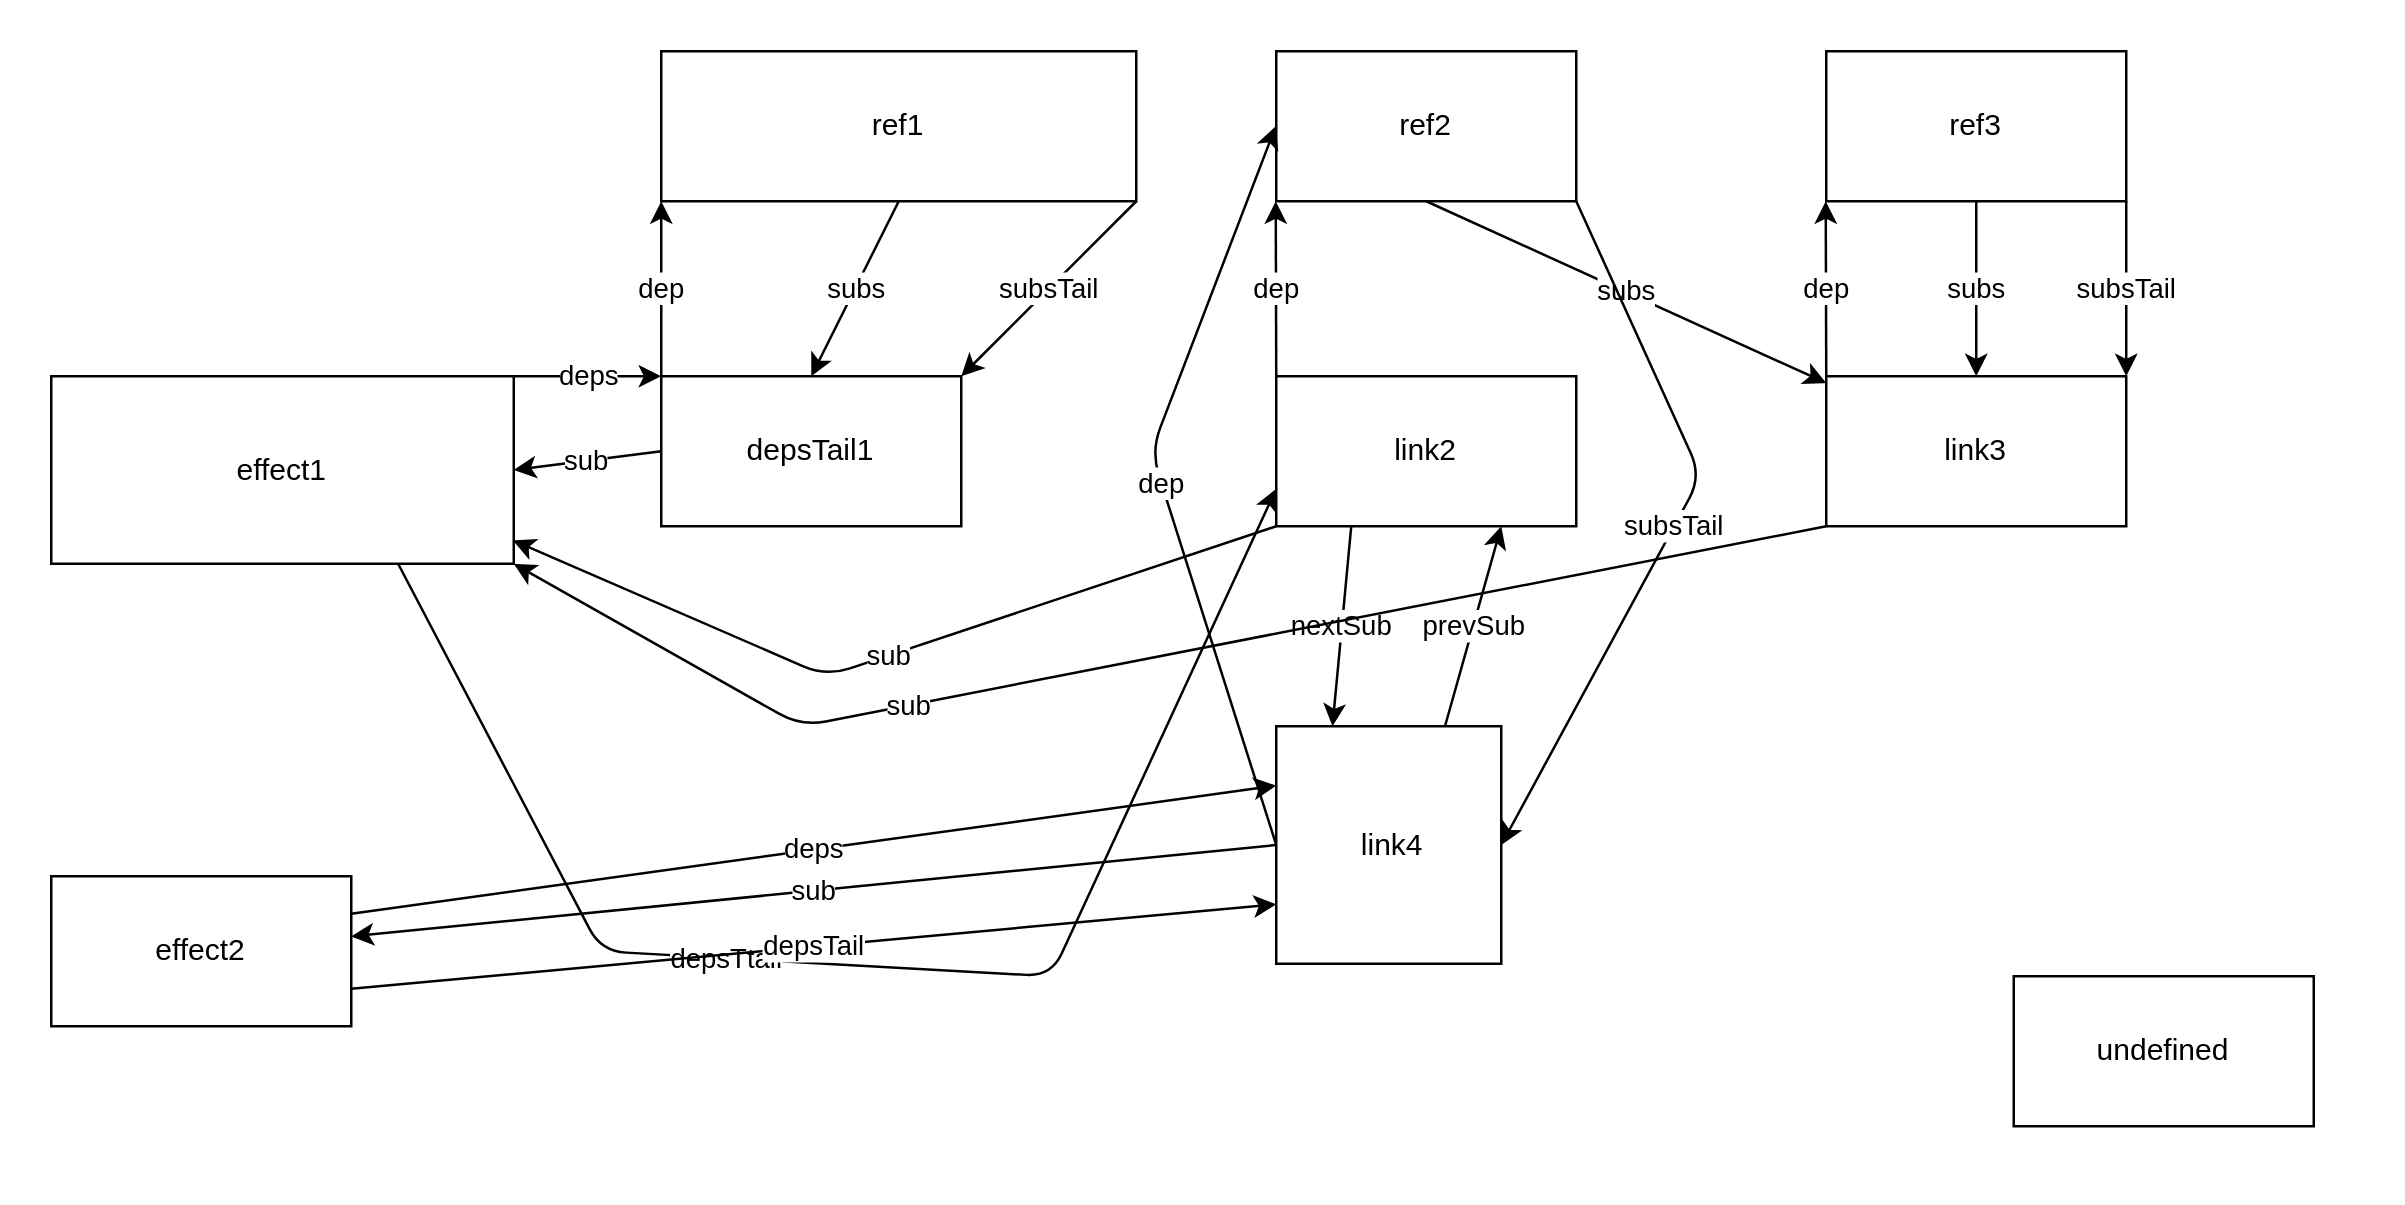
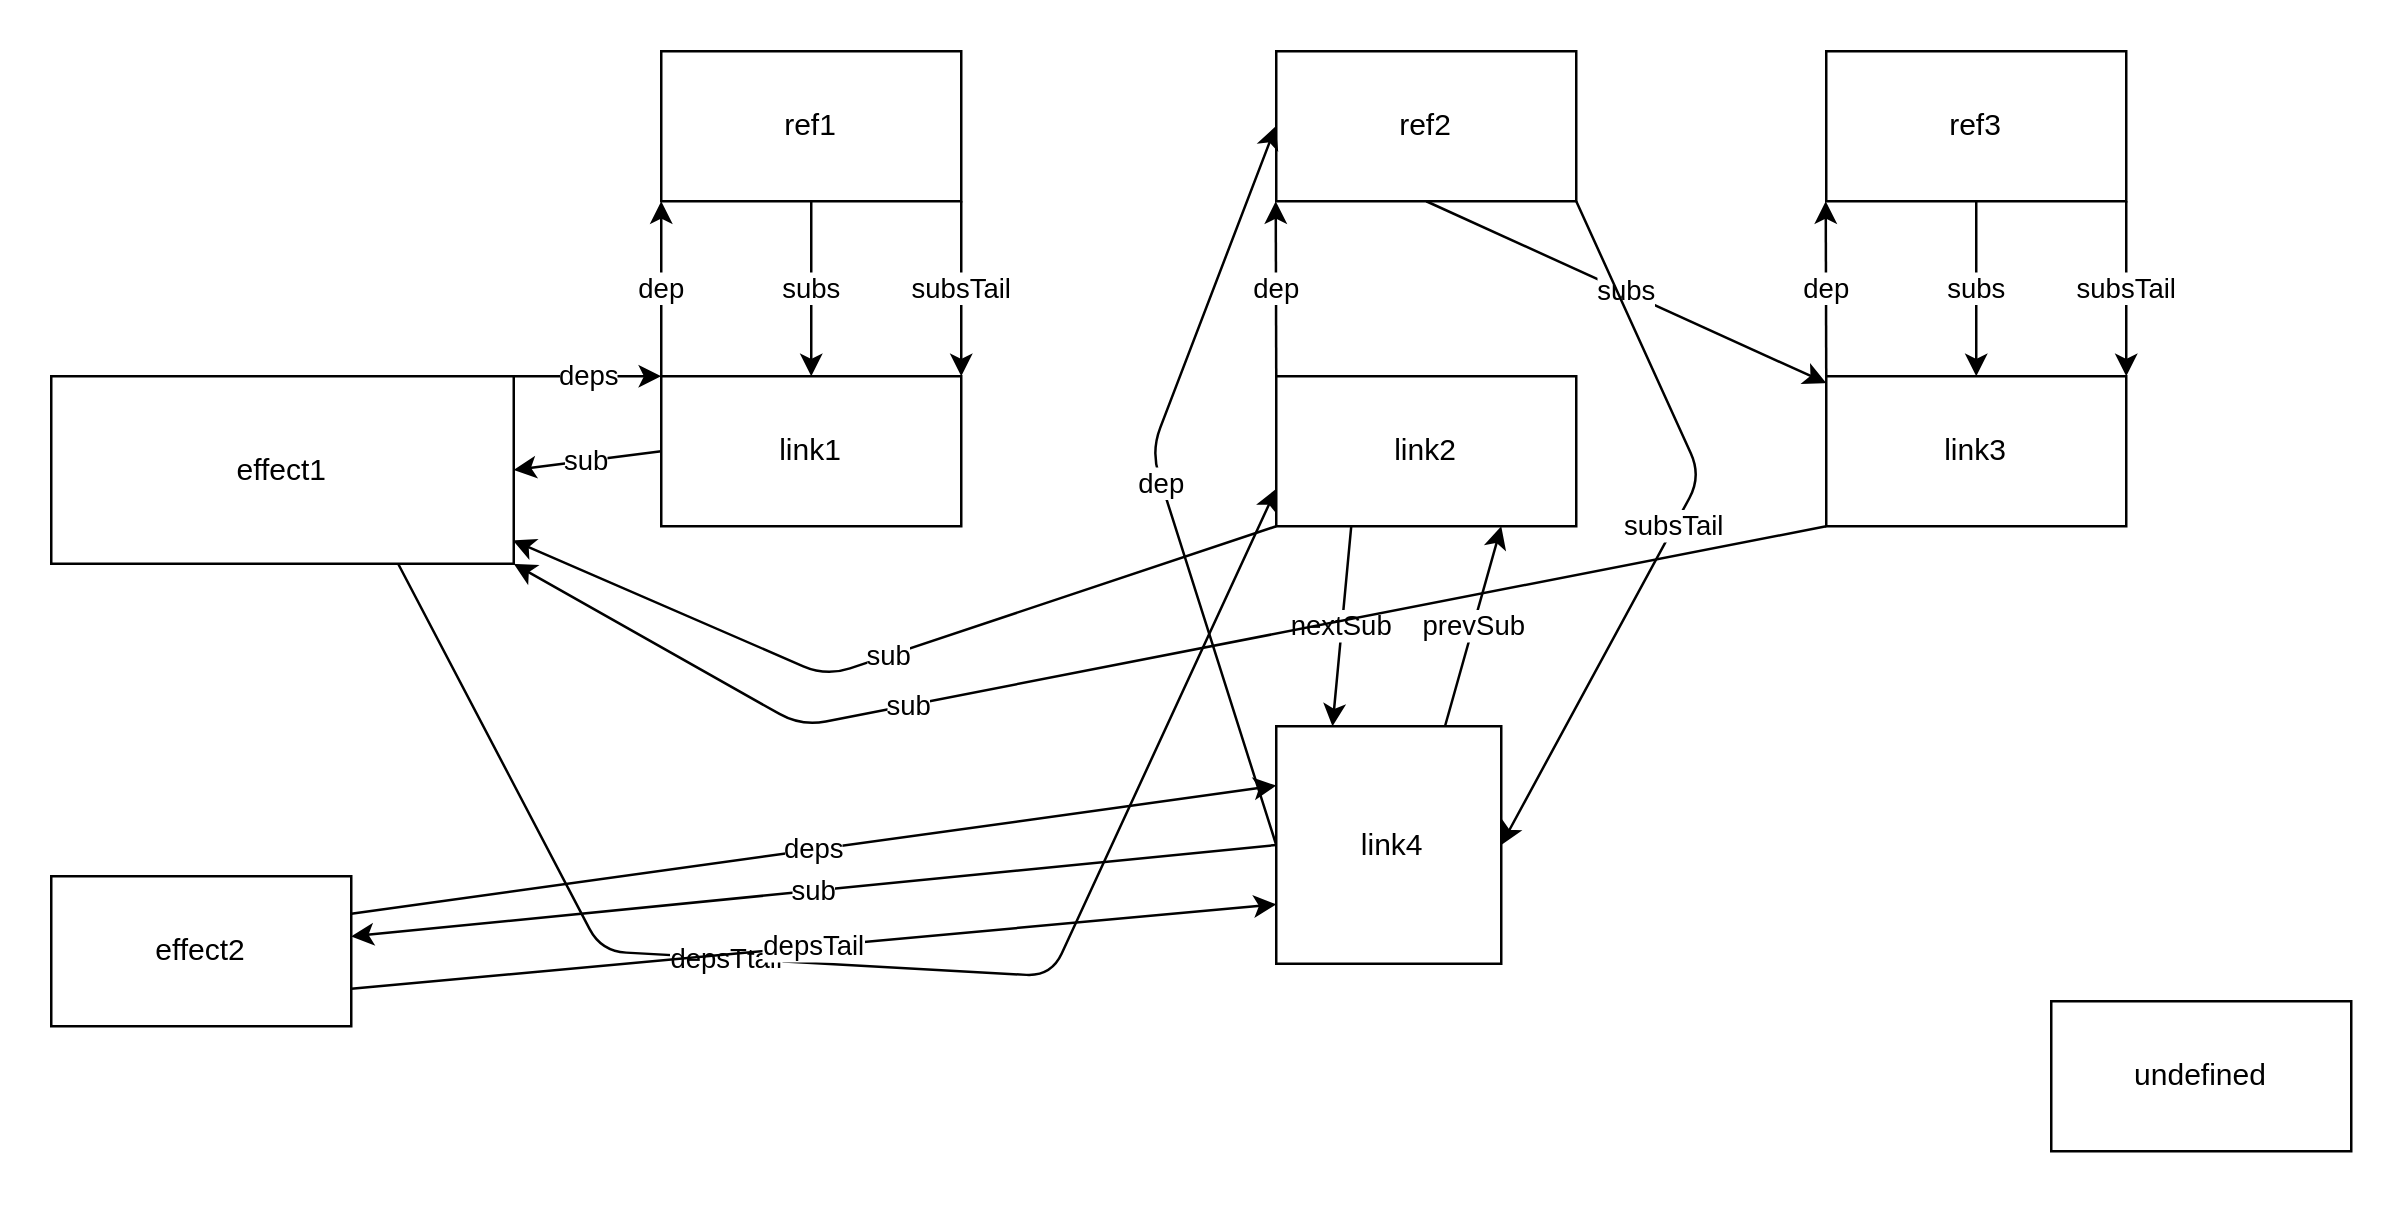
(899, 126) -> (811, 126)
(811, 451) -> (811, 451)
(2164, 1051) -> (2201, 1076)
